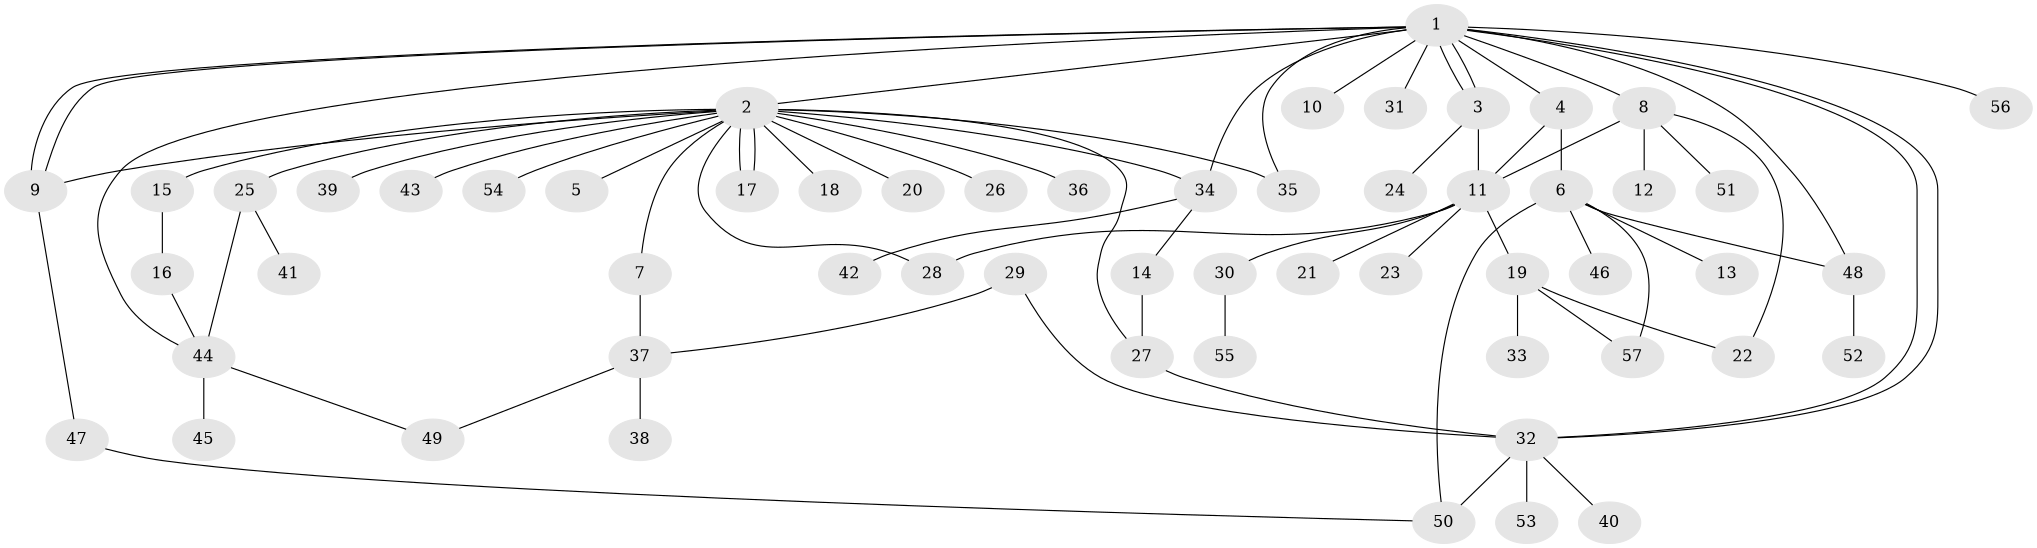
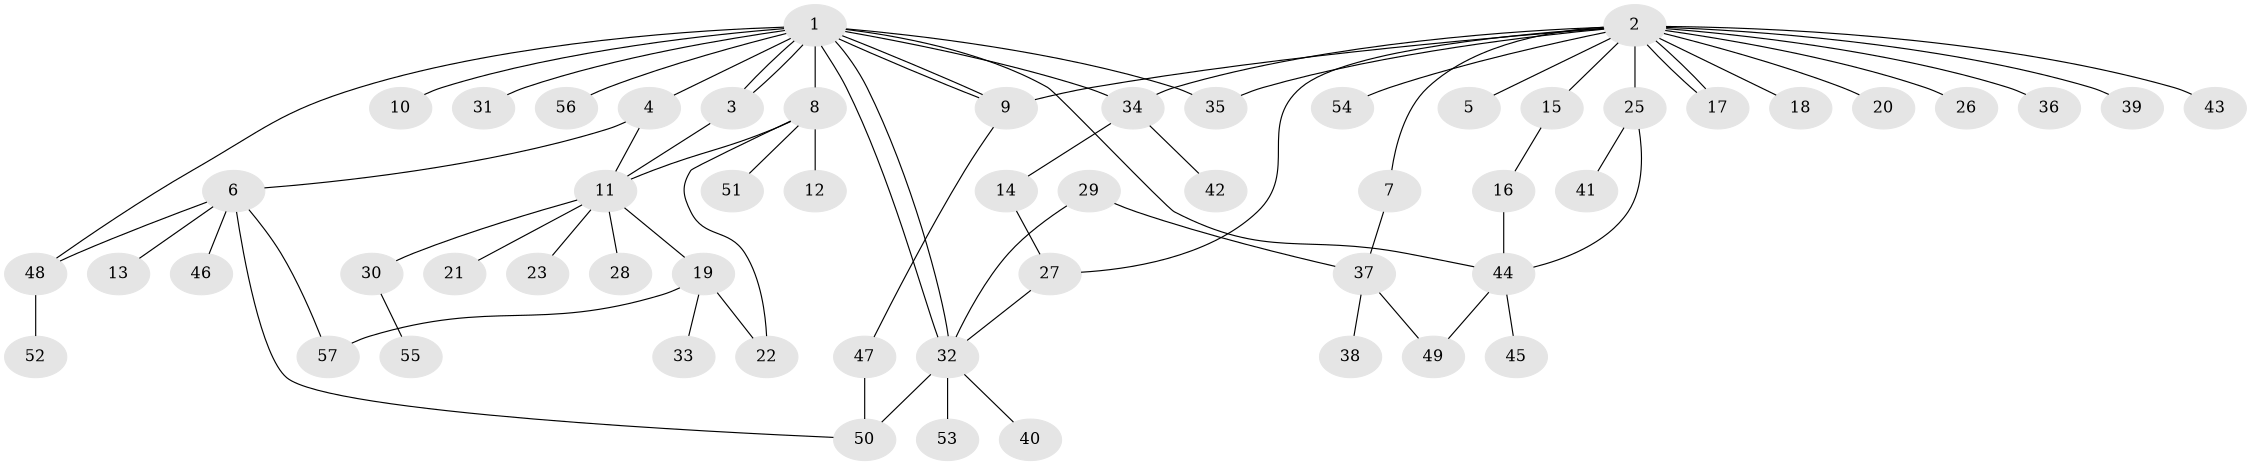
(1092, 67) -> none
(1395, 191) -> none
(755, 244) -> none
